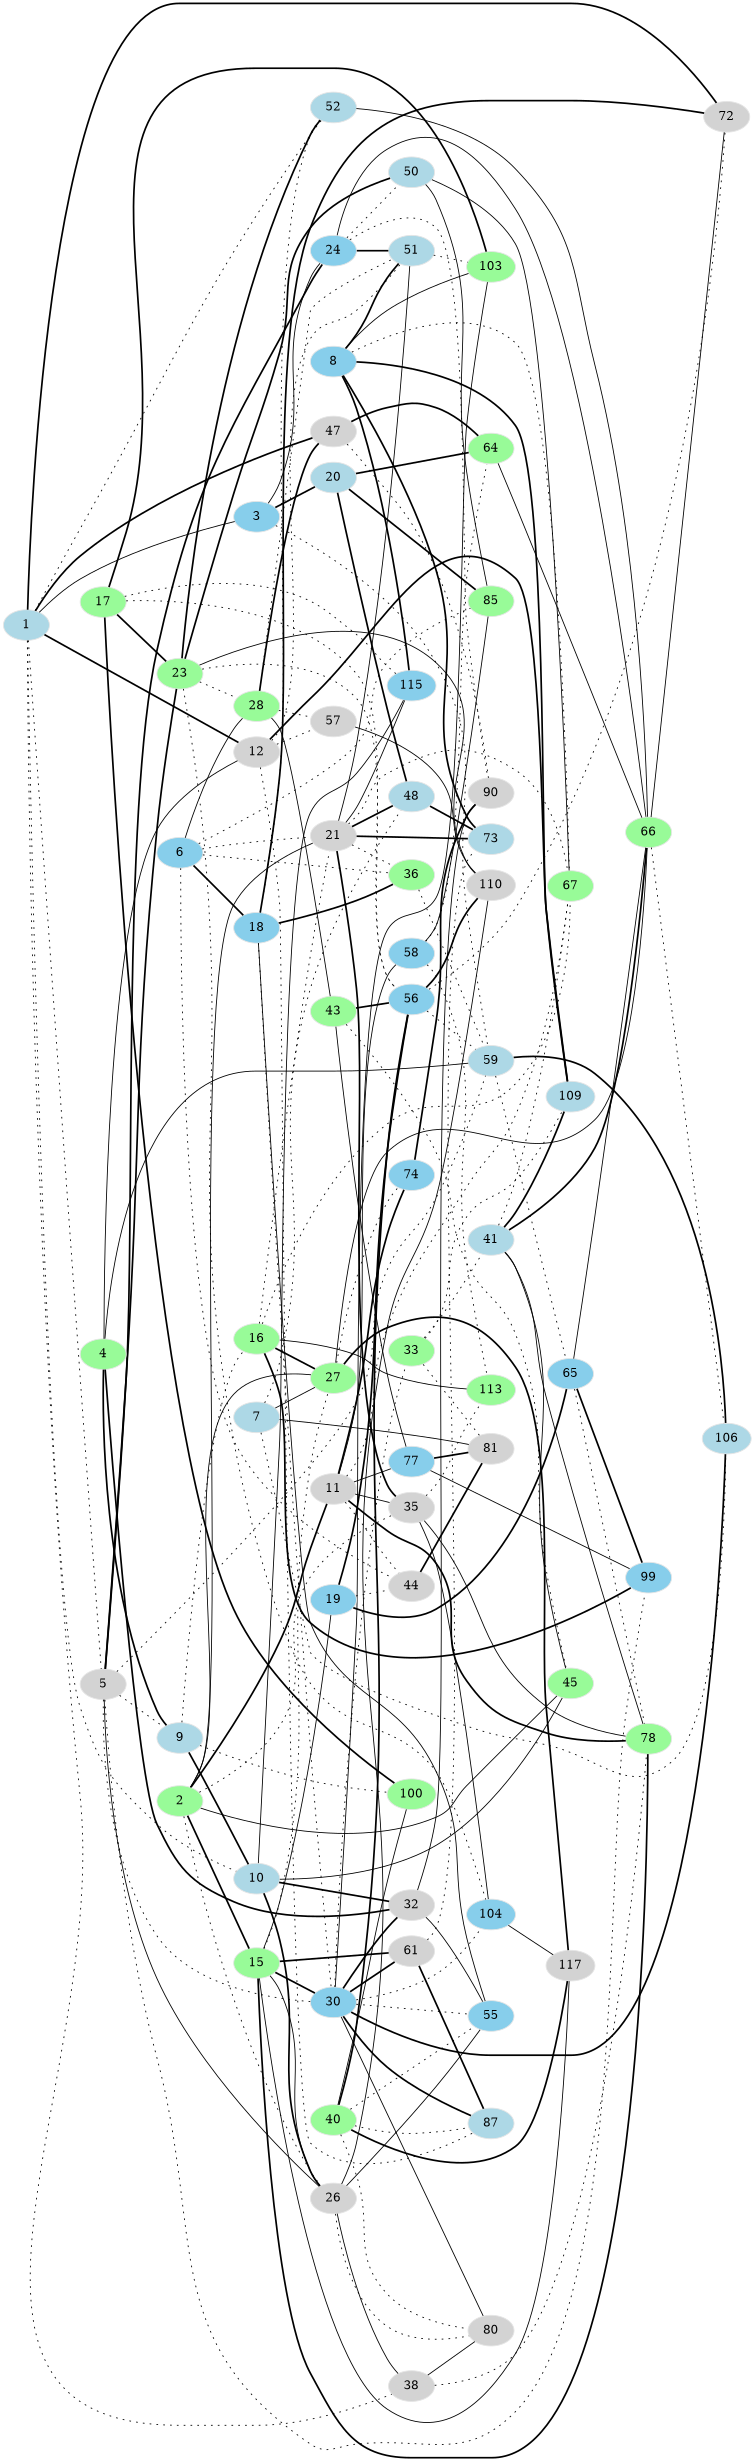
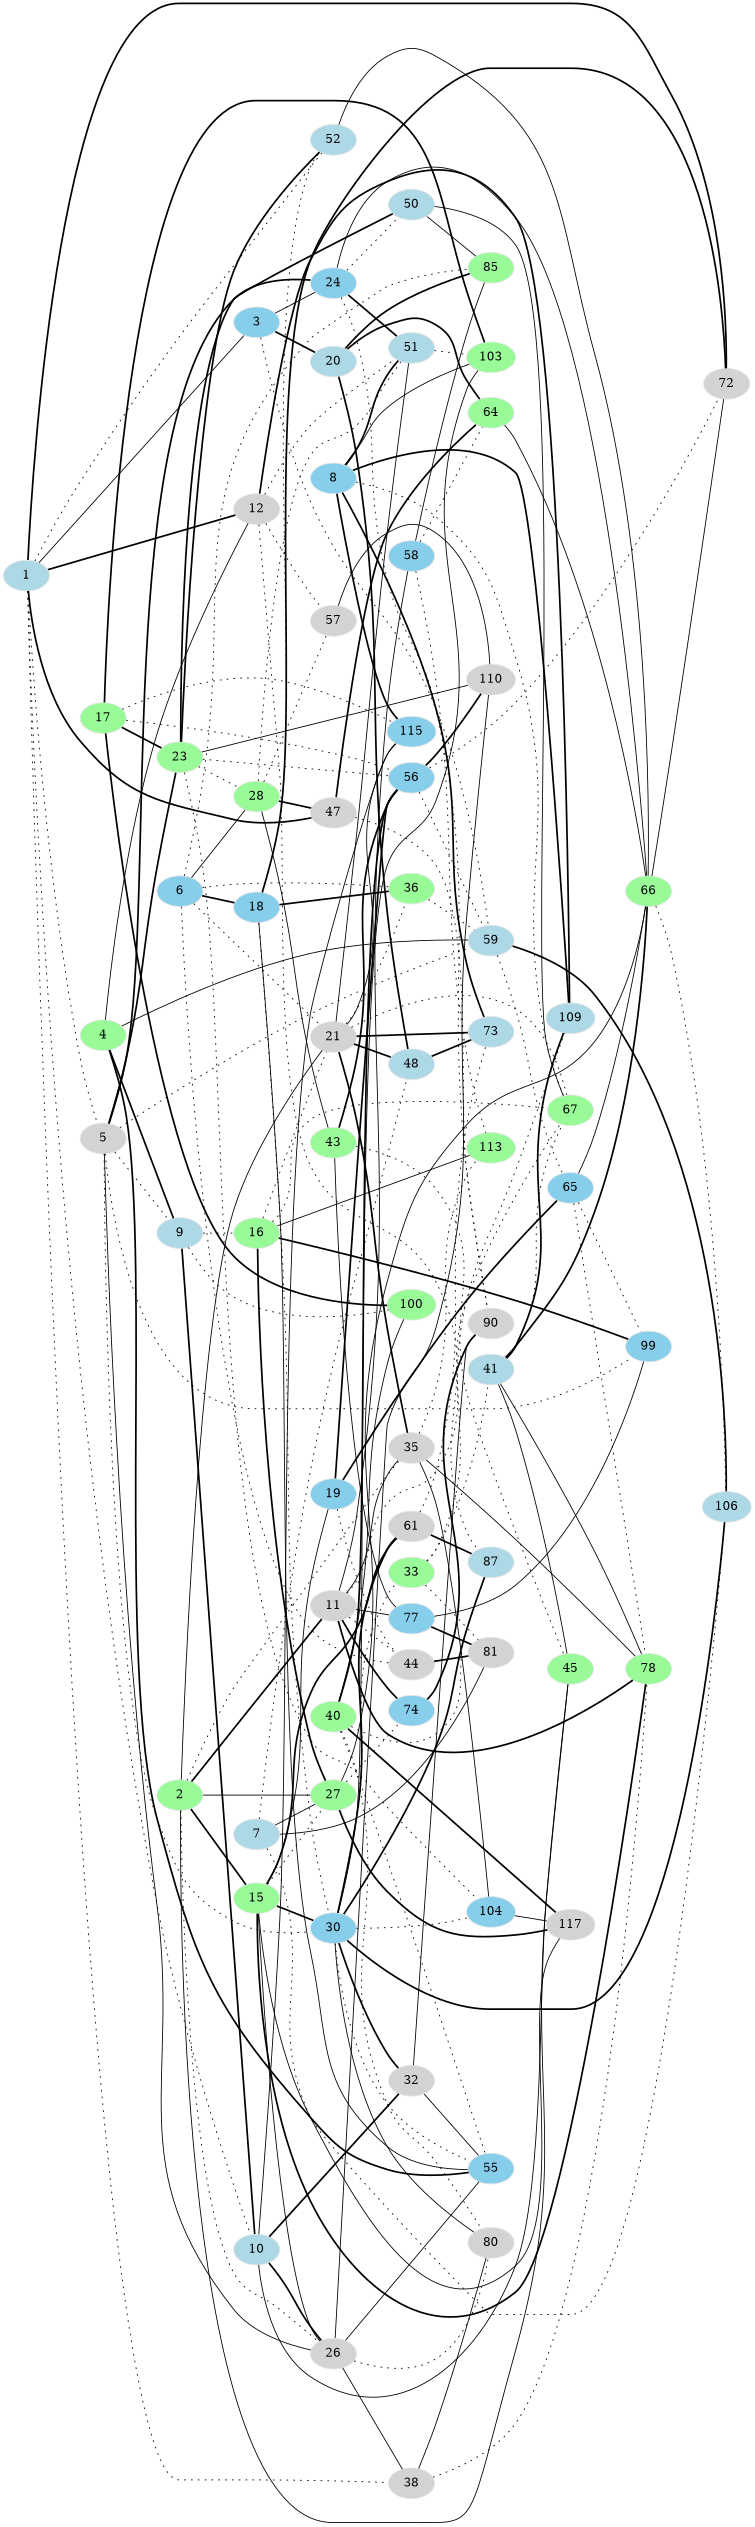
(610, 1476) -> (610, 1267)
(139, 1732) -> (141, 1692)
